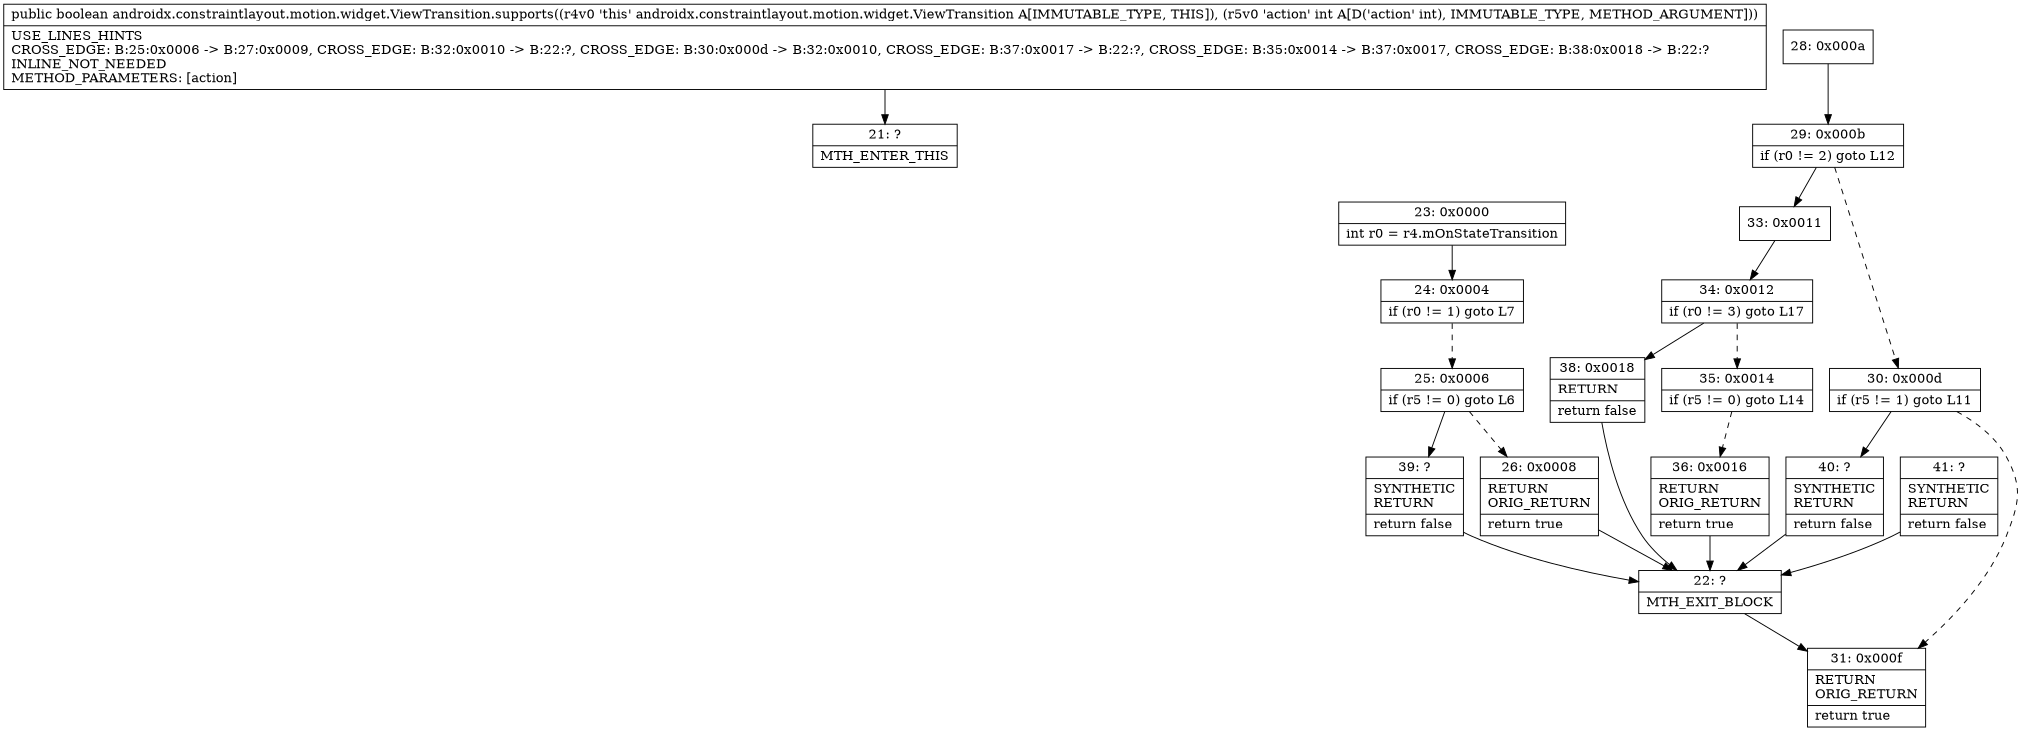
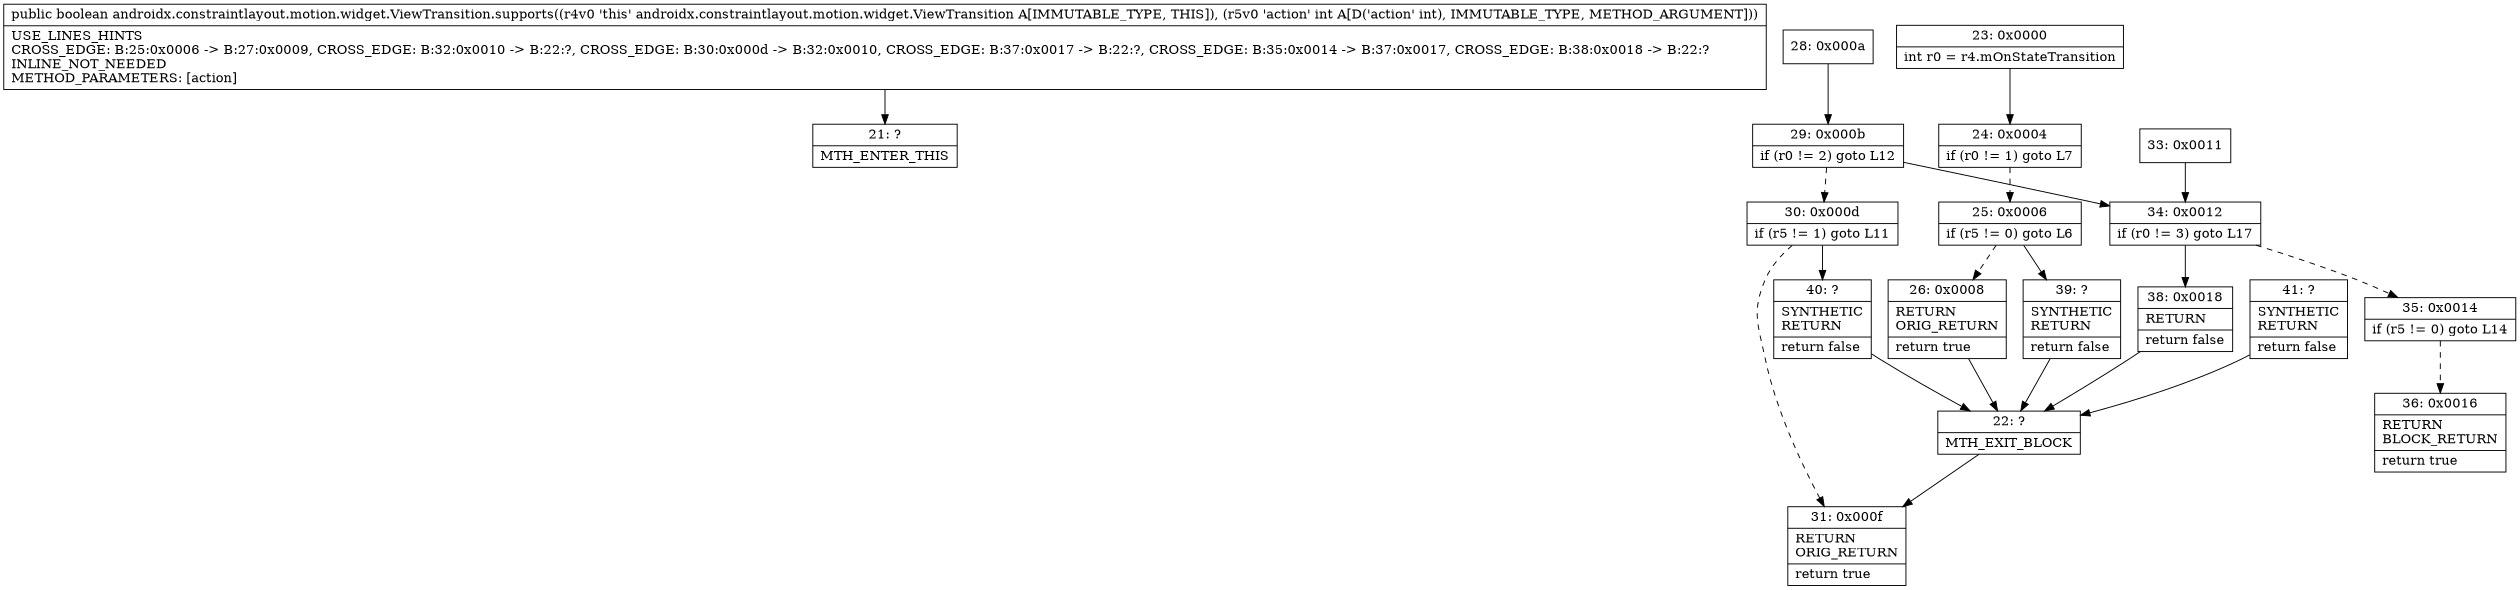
(1808, 183) -> (2002, 183)
(1710, 503) -> (2440, 439)
(1710, 548) -> none
